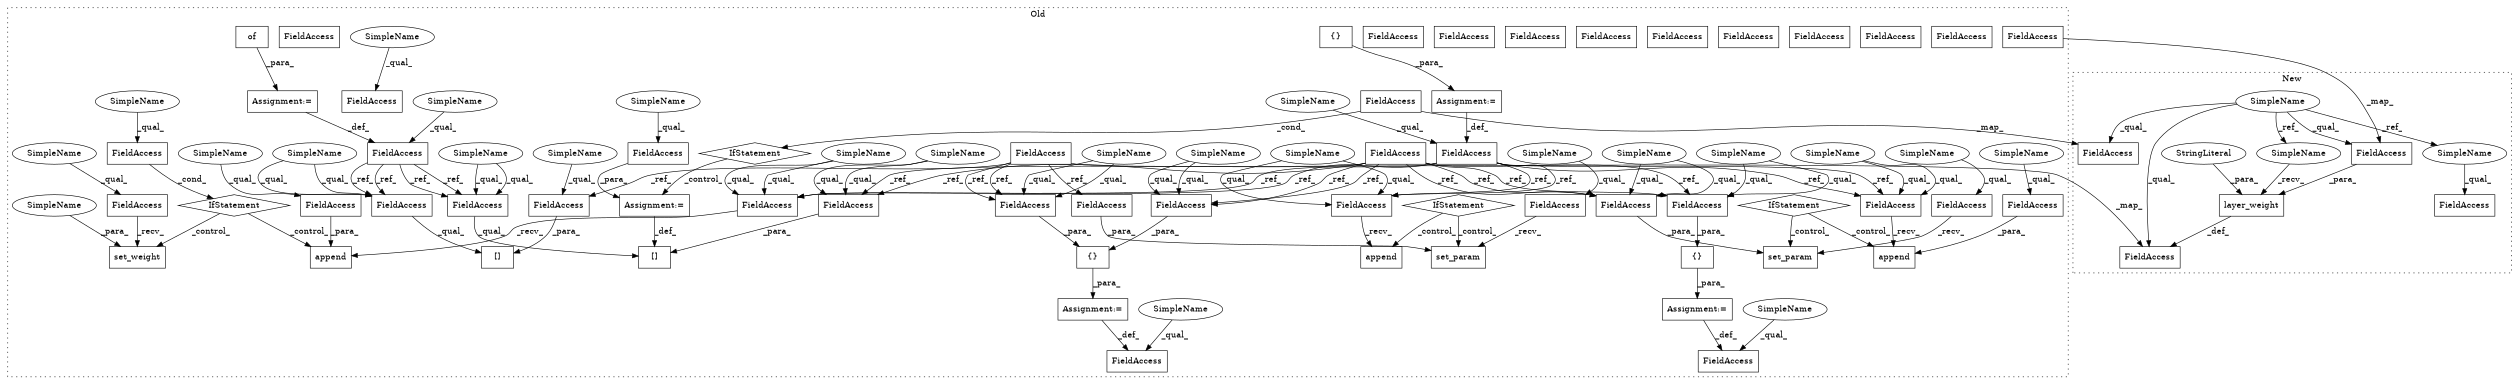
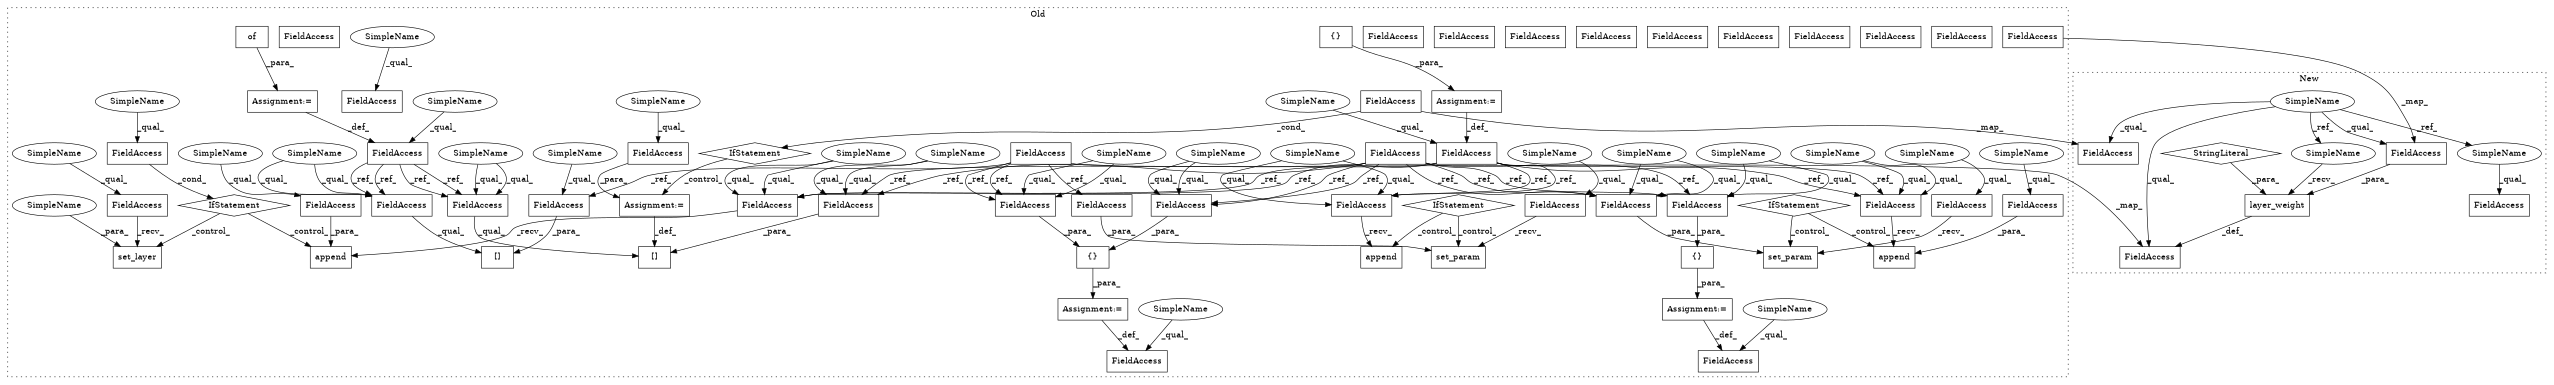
(2204, 153) -> (2221, 153)
(137, 257) -> (137, 257)
